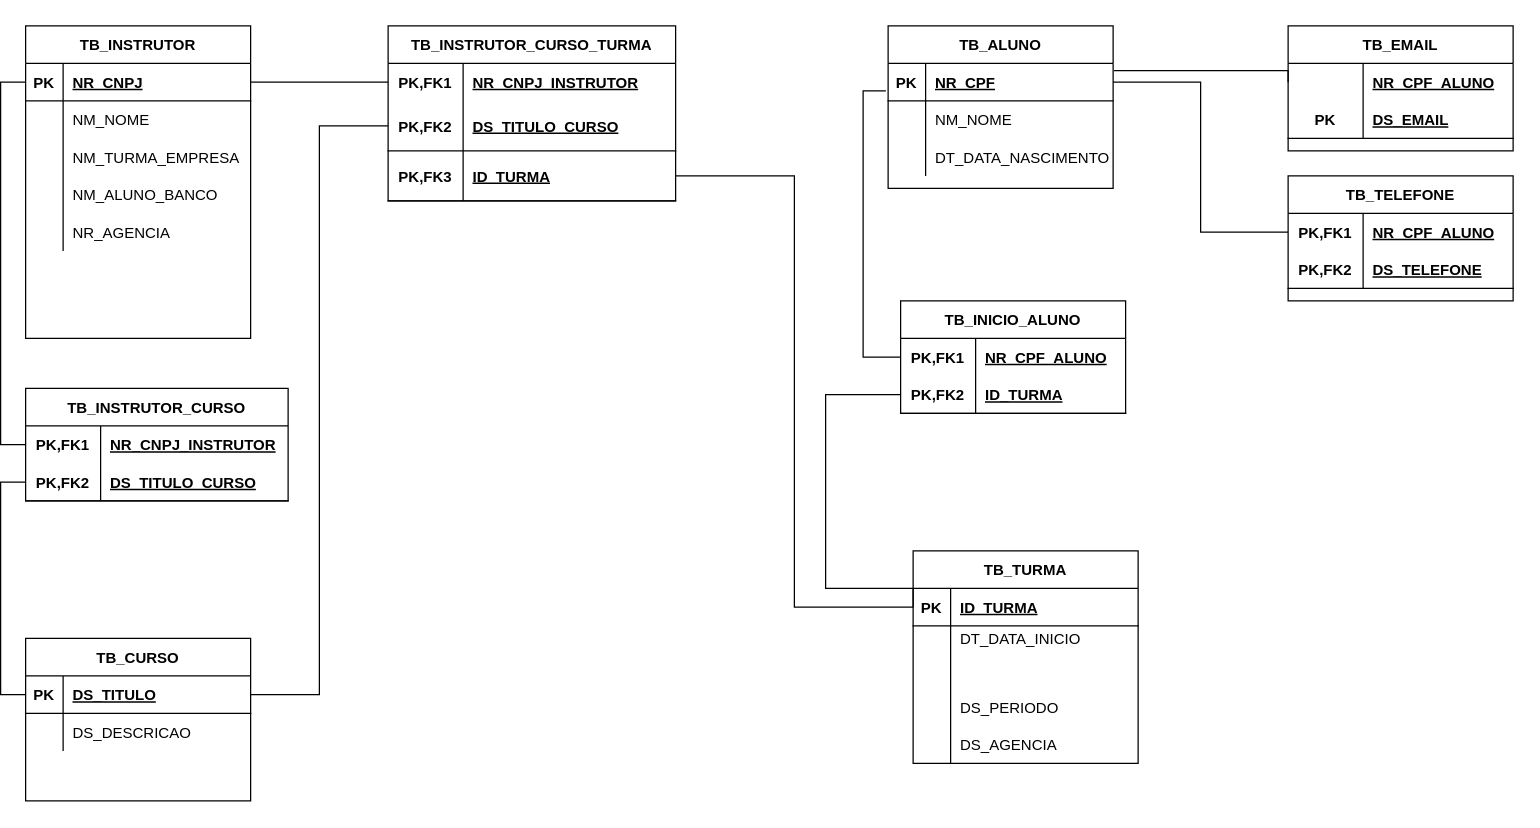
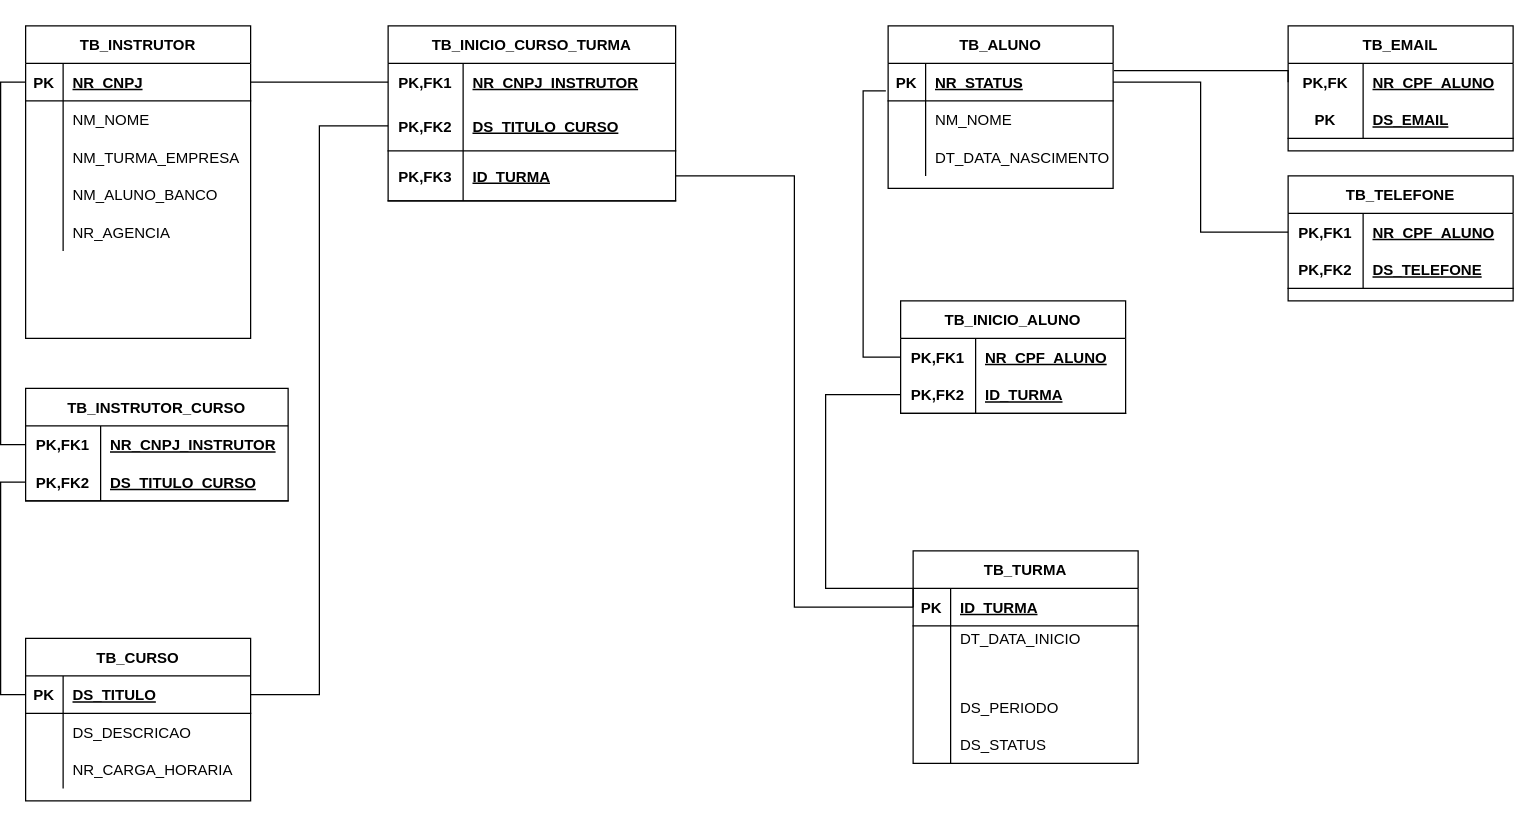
(531, 45) -> (531, 45)
none -> (1326, 82)
(960, 83) -> (973, 83)
(1002, 745) -> (998, 745)
none -> (157, 769)
